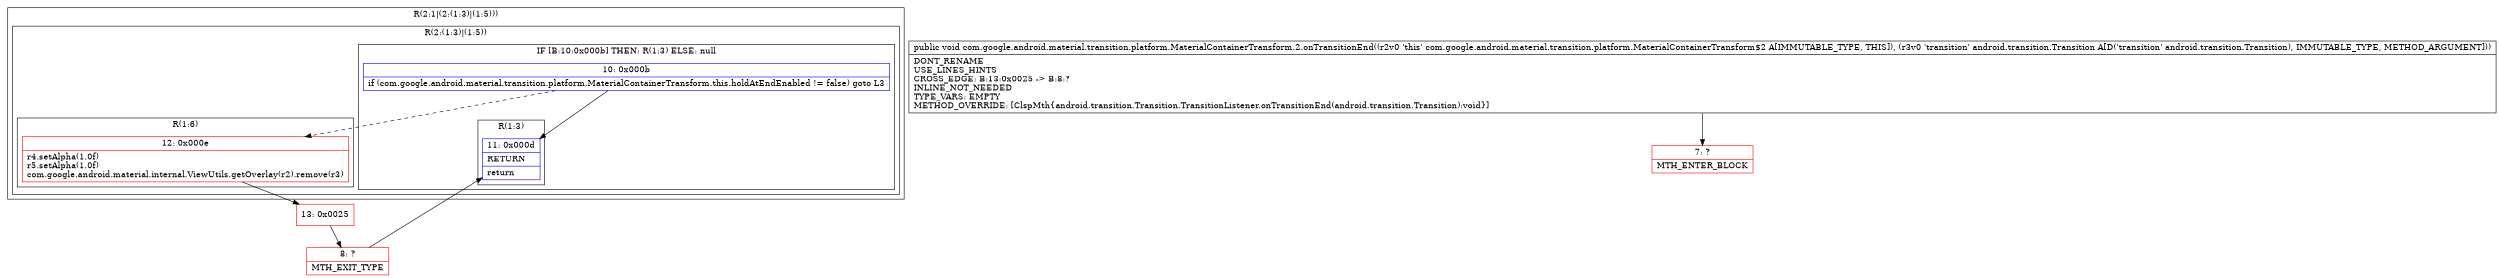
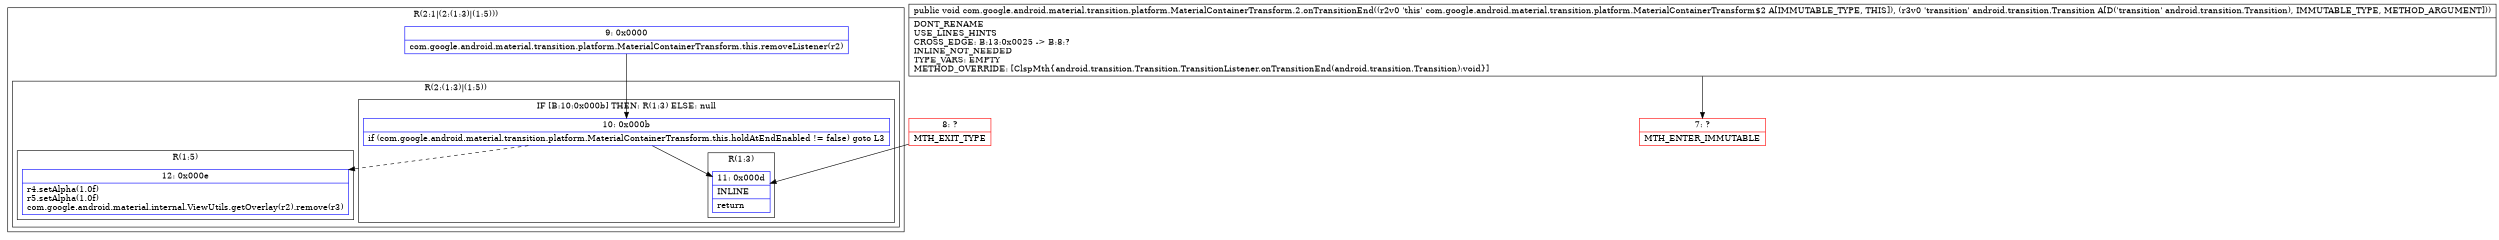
none -> (627, 40)
(185, 125) -> (185, 158)
(185, 159) -> (185, 192)
(506, 159) -> (734, 192)
(1702, 166) -> (1702, 139)
(325, 215) -> none
